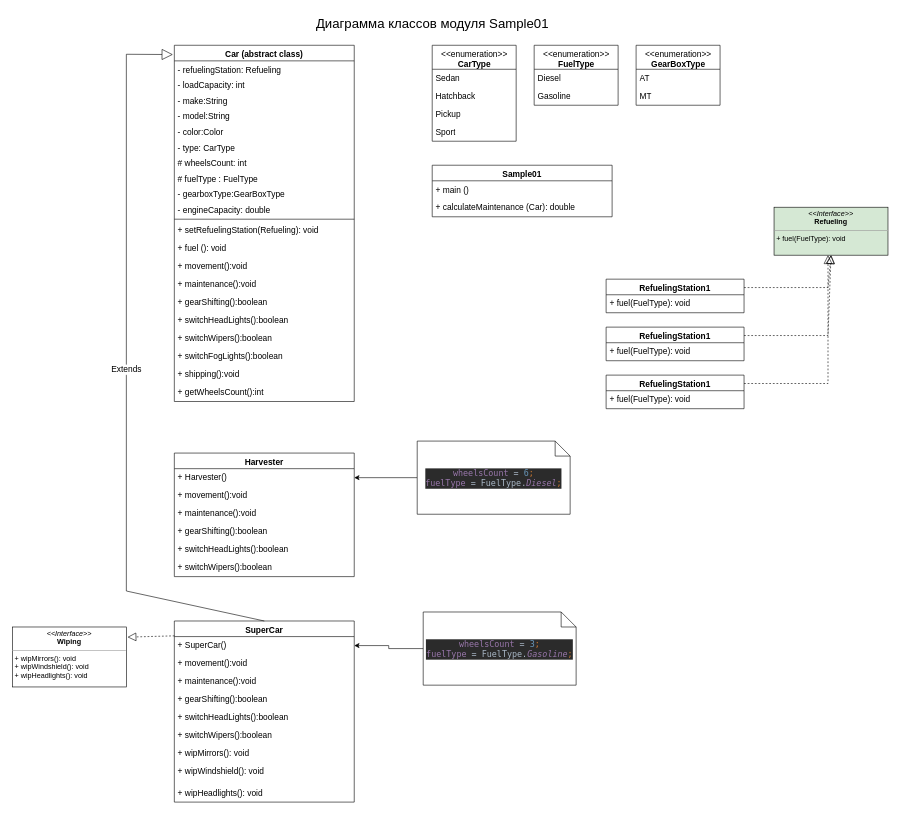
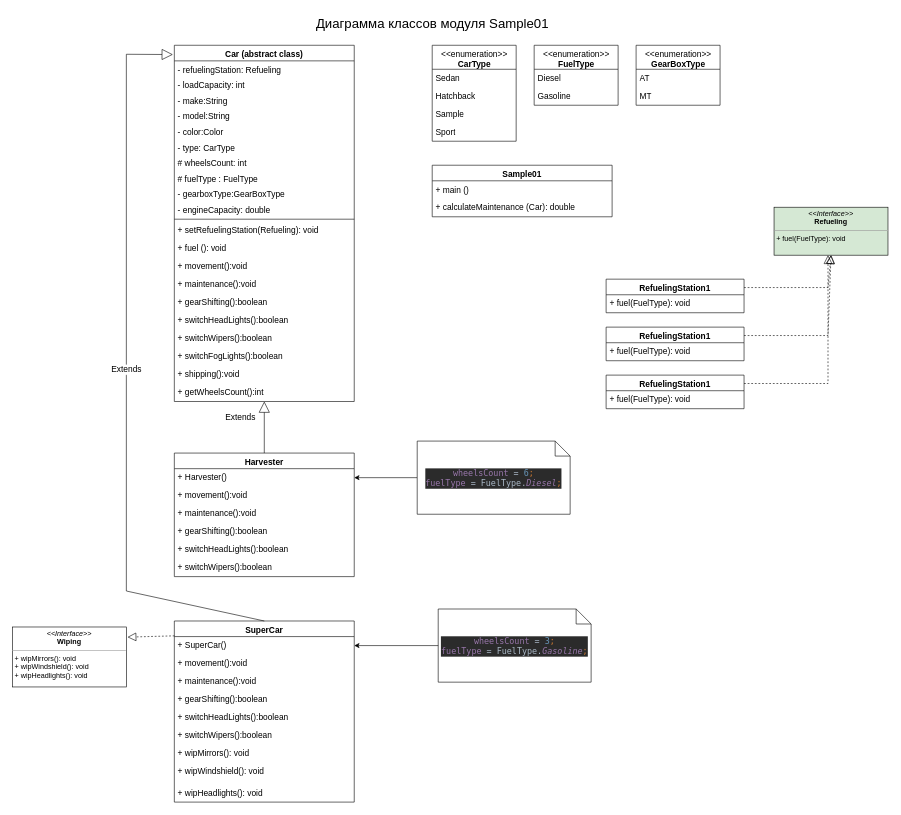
(449, 114) -> (449, 114)
none -> (264, 433)
(500, 649) -> (515, 646)
